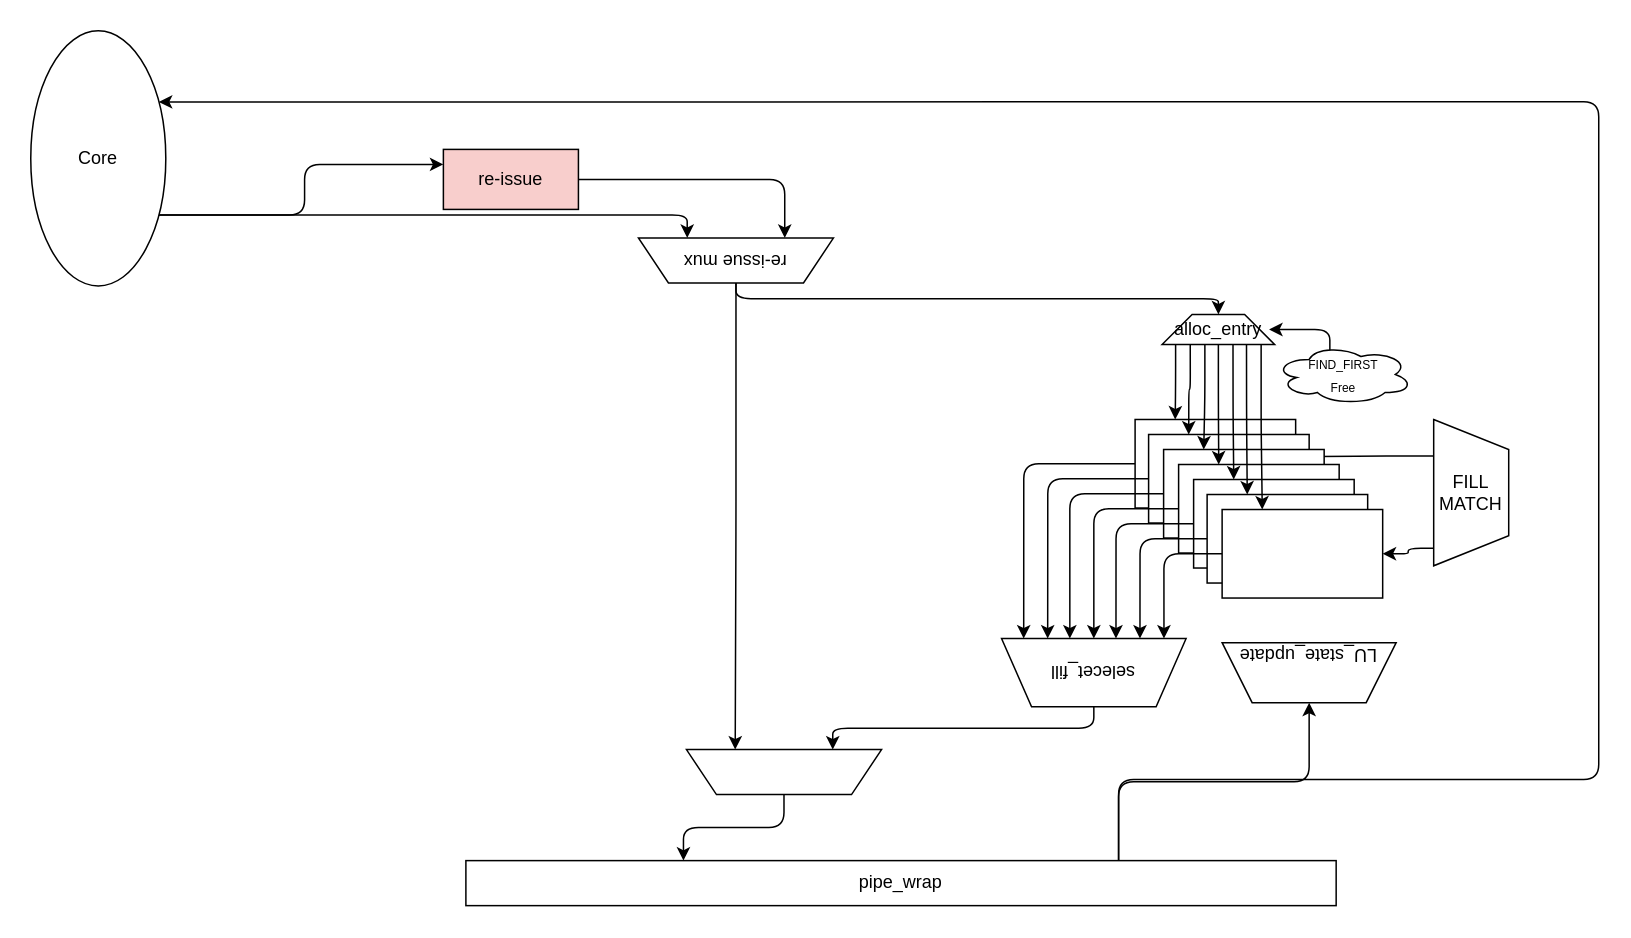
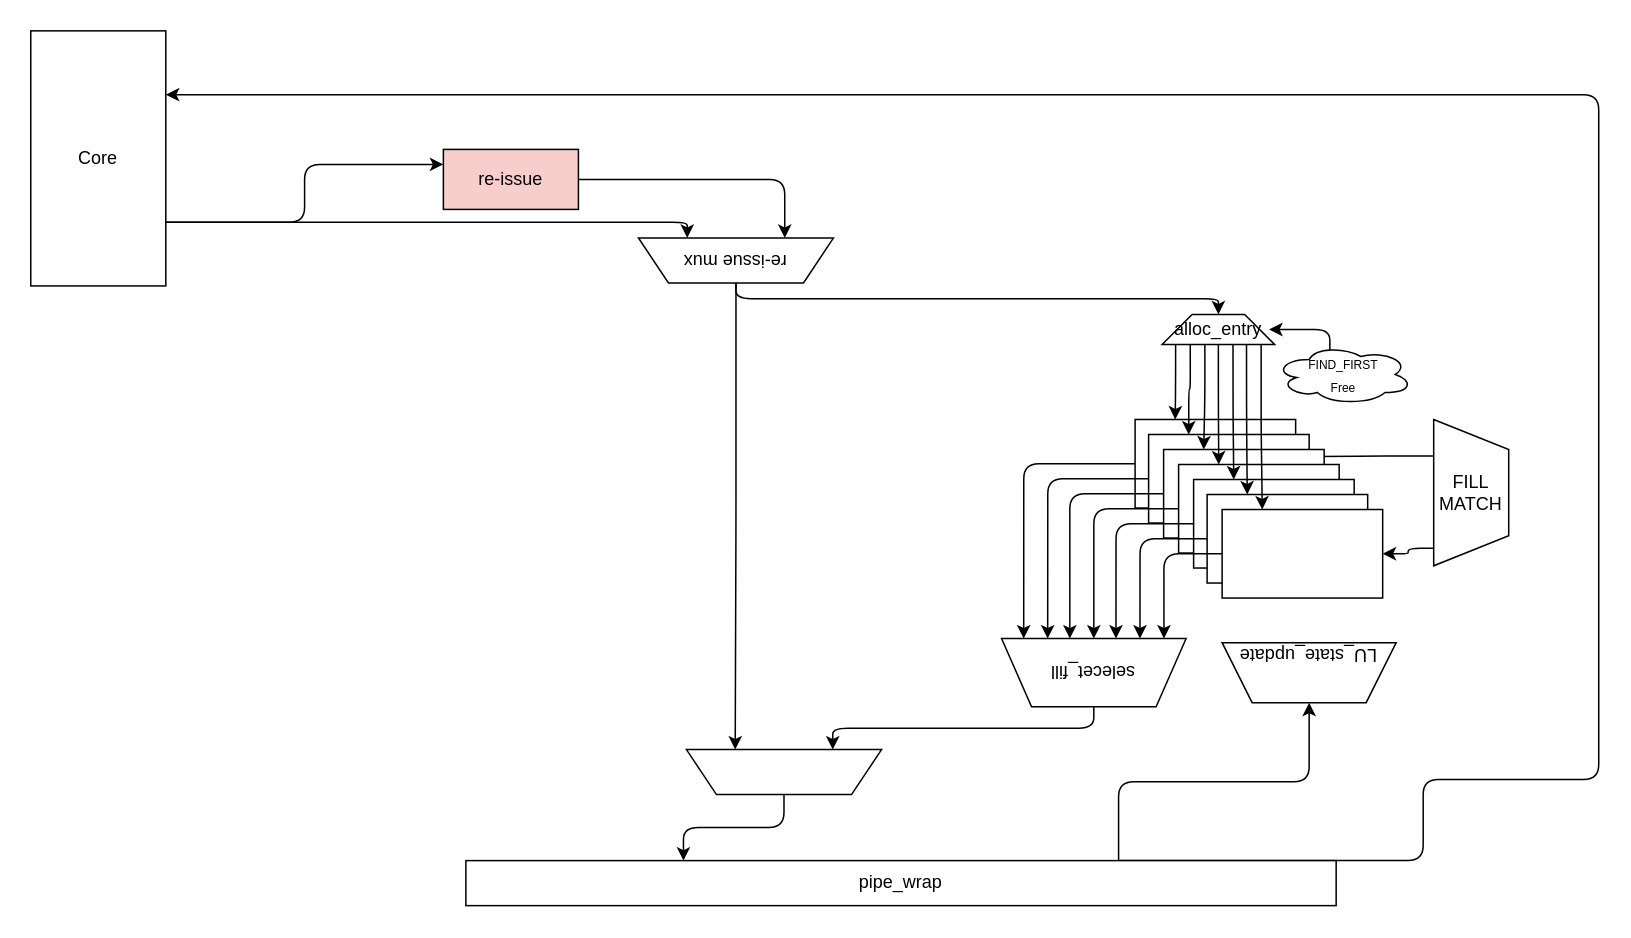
(98, 158) -> (98, 158)
